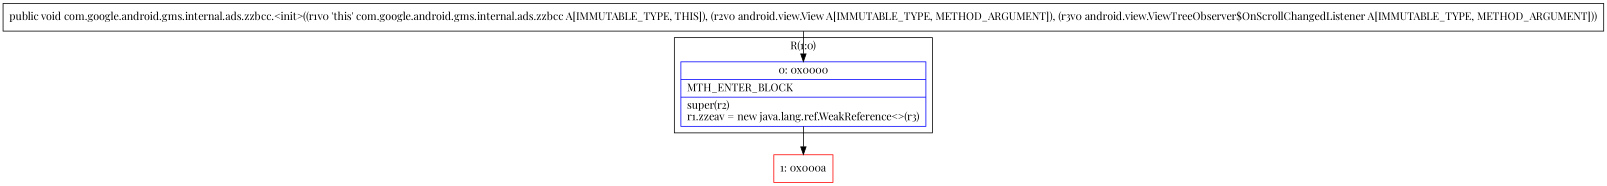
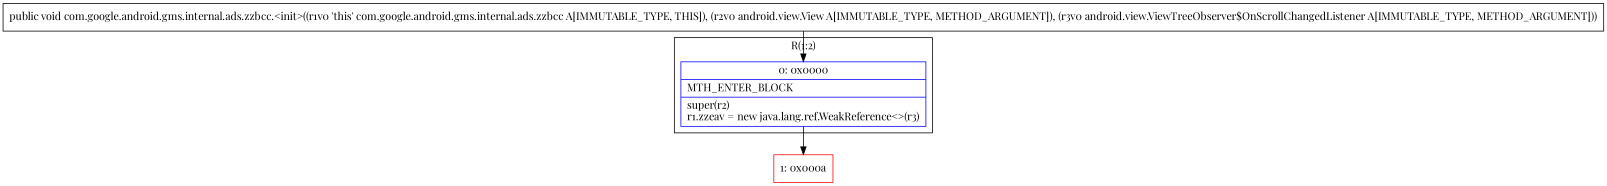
(803, 46) -> (803, 46)
